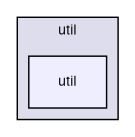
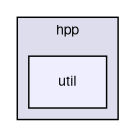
(68, 31) -> (68, 31)
